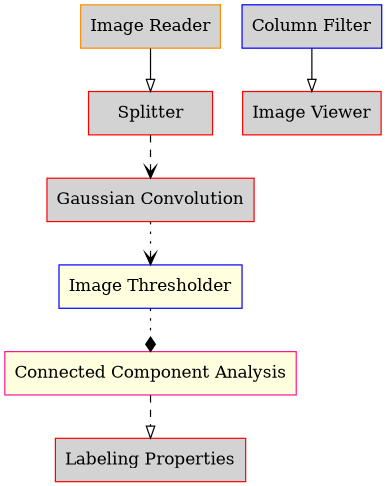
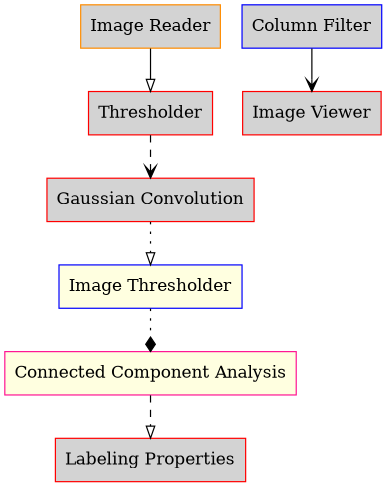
(312, 64) -> (312, 64)
(151, 113) -> (151, 113)
(151, 237) -> (151, 237)
